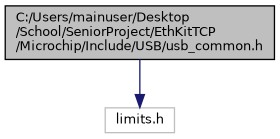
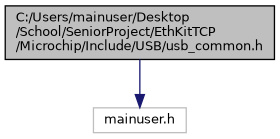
(140, 120) -> (140, 120)
